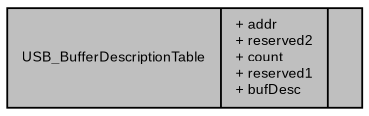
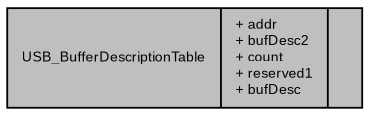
(274, 41) -> (273, 41)
